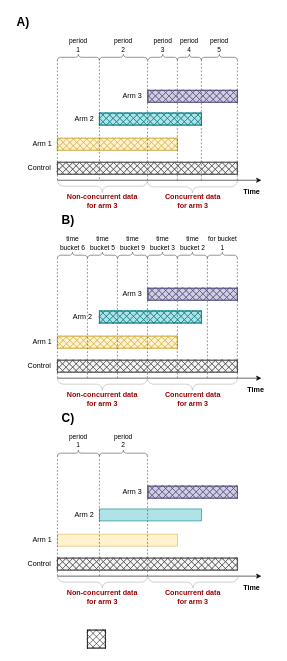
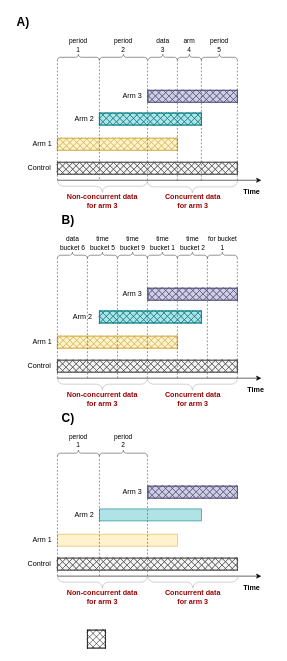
(163, 45) -> (163, 45)
(189, 45) -> (189, 45)
(73, 243) -> (73, 243)
(163, 243) -> (163, 243)
